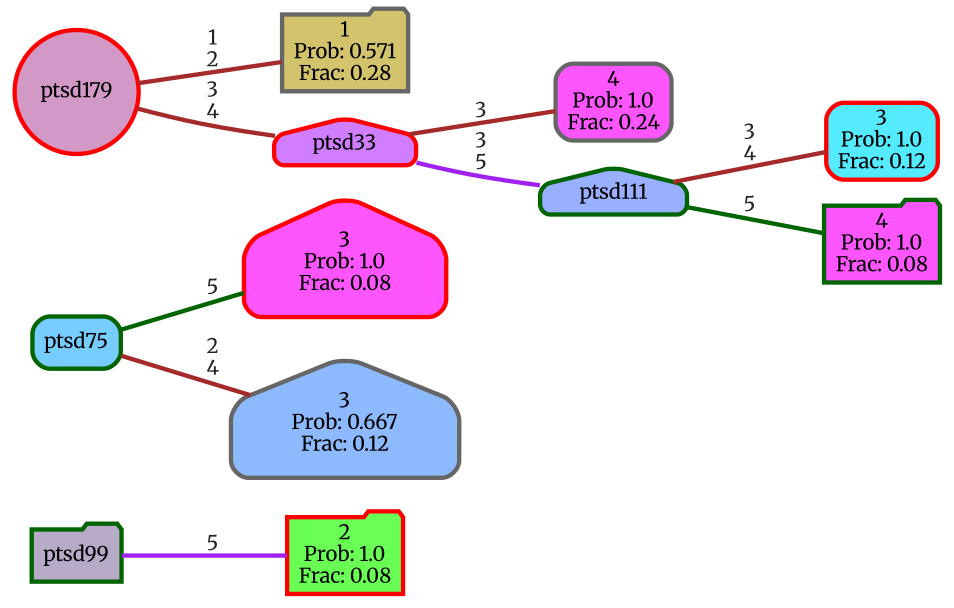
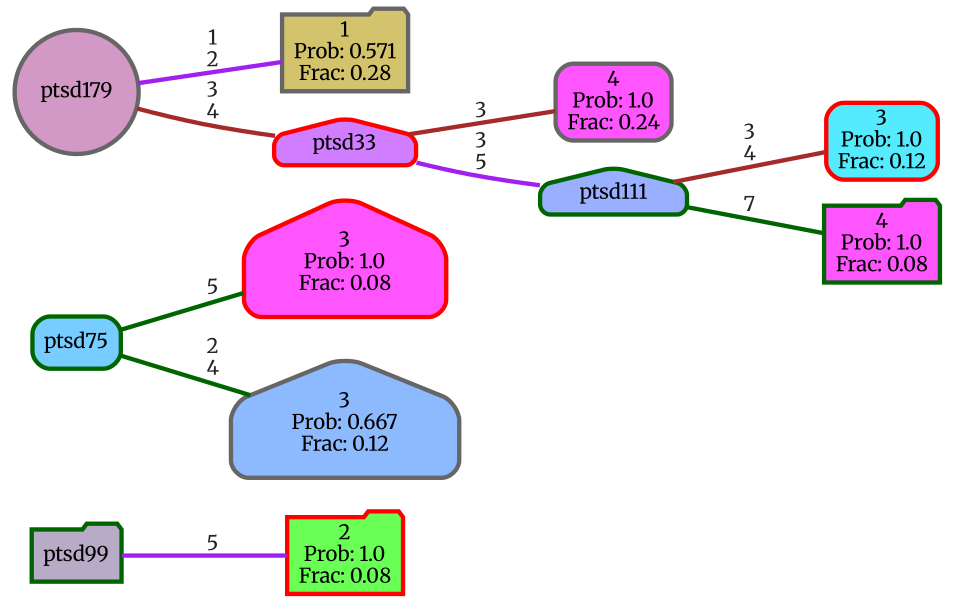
(210, 73) -> (210, 73)
(77, 92) -> (77, 92)
(748, 206) -> (748, 206)
(186, 376) -> (186, 376)
